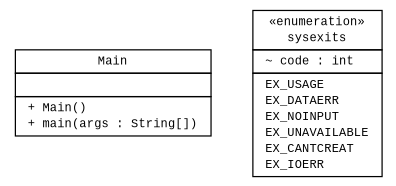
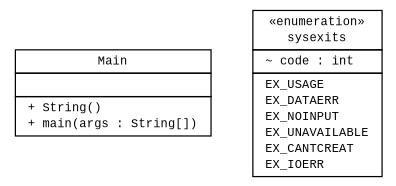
(58, 108) -> (65, 108)
